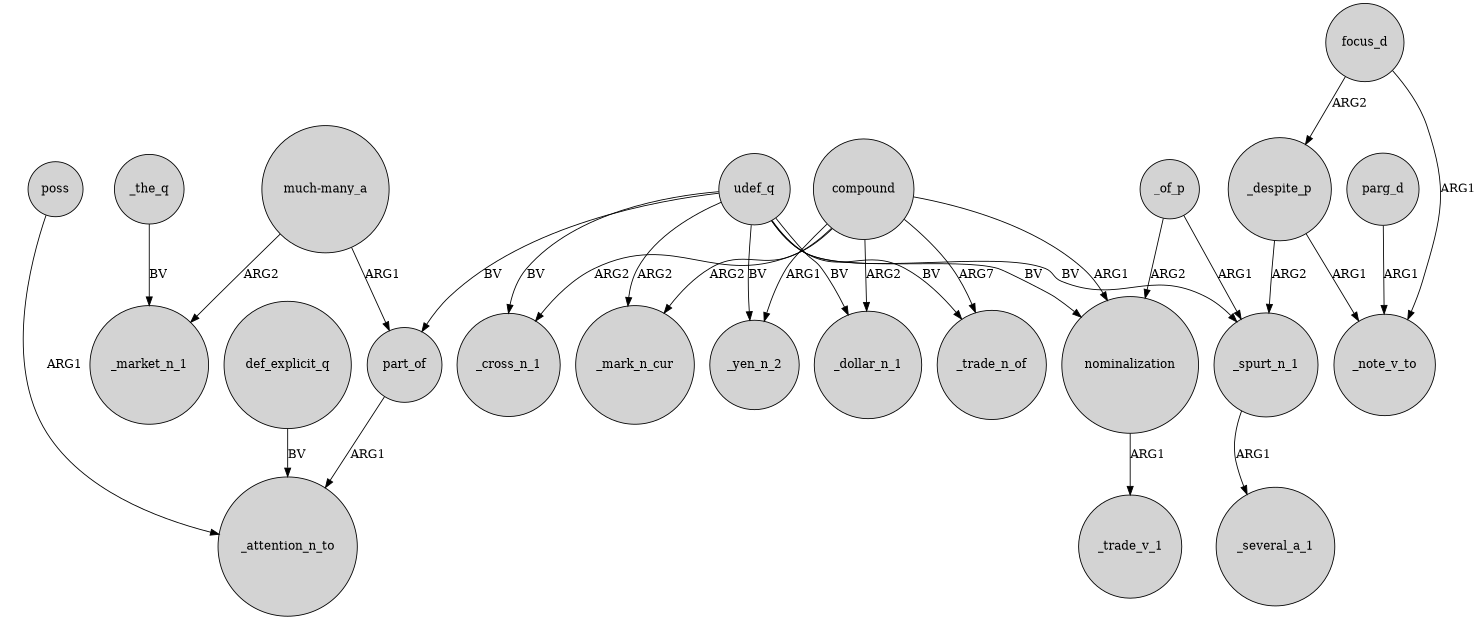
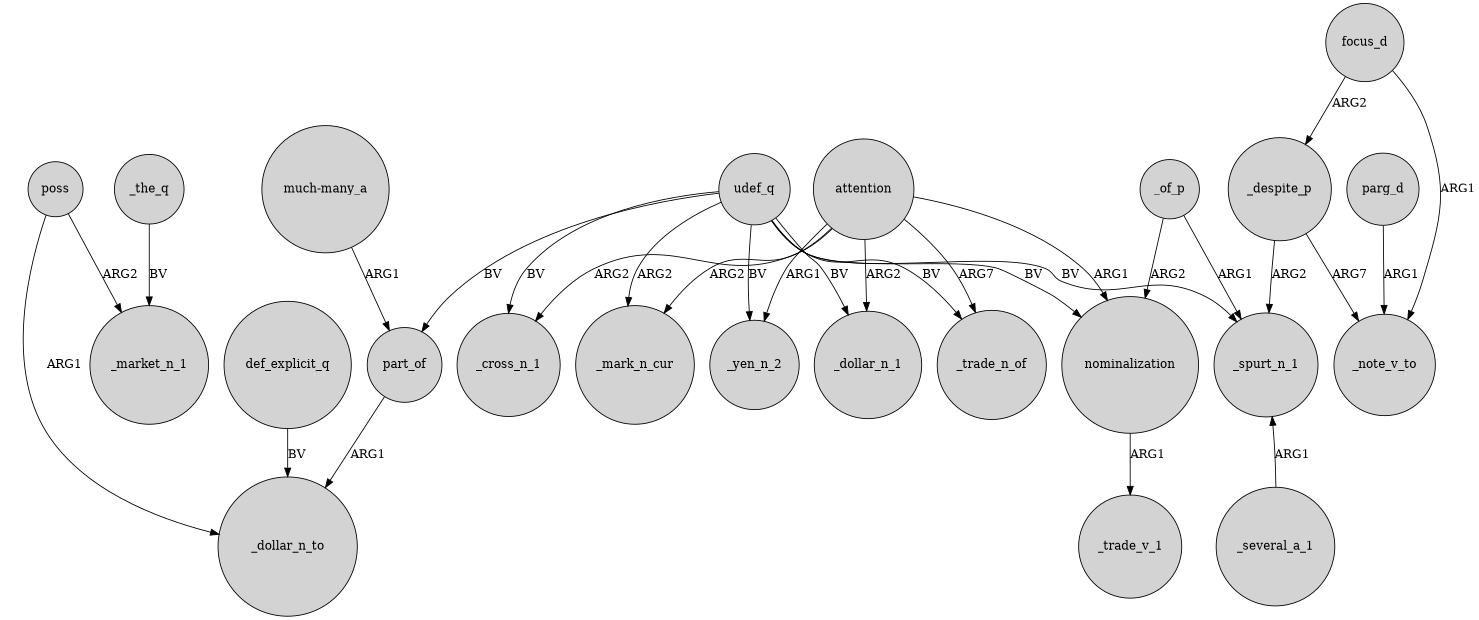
(864, 189) -> (864, 189)
(239, 275) -> (93, 259)
(1350, 275) -> (1350, 275)
(1234, 449) -> (1275, 456)
(288, 547) -> (288, 547)
